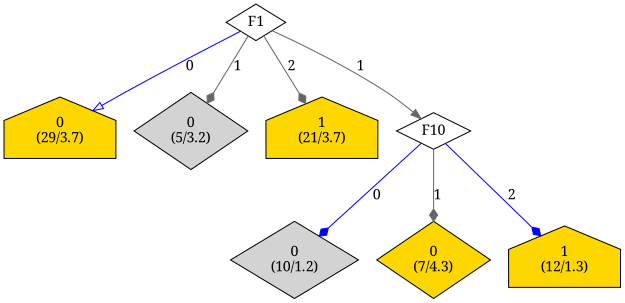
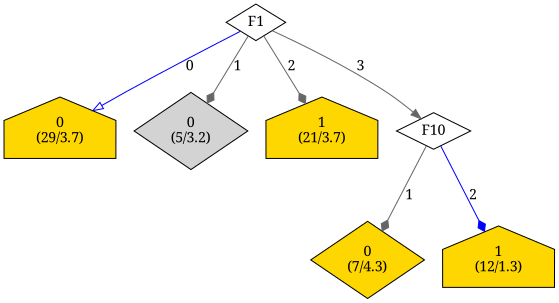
(360, 67) -> (360, 67)
(294, 260) -> none
